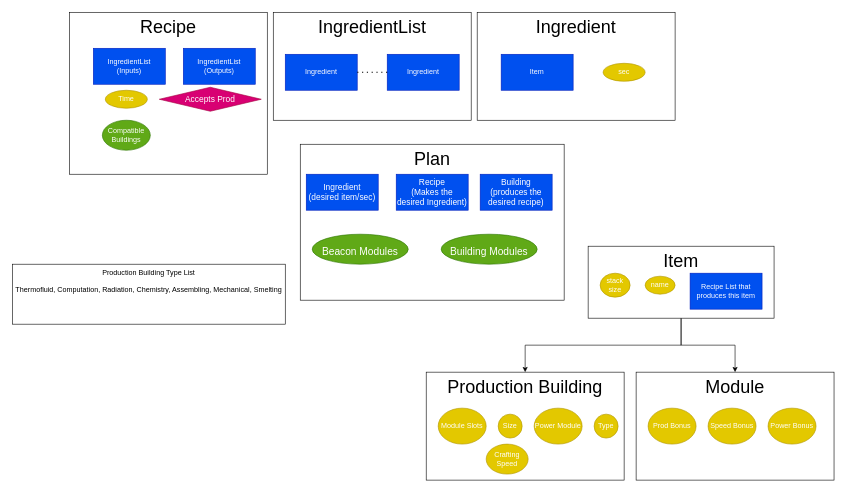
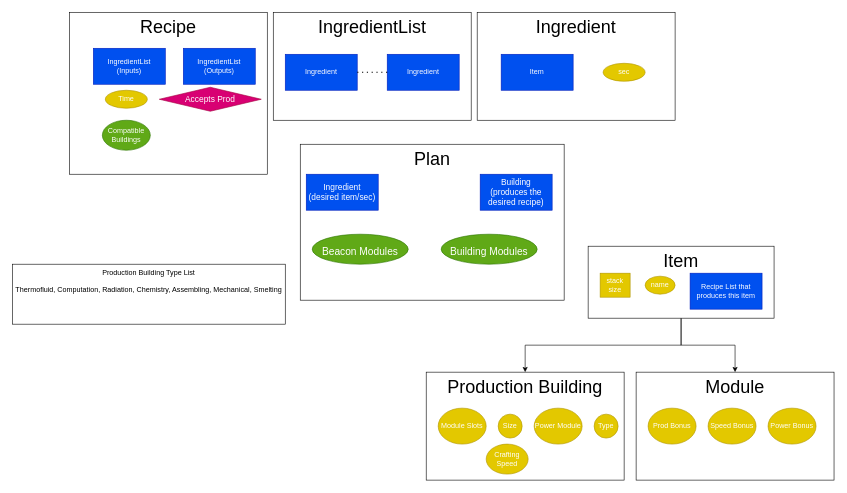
(432, 192) -> none
(615, 285) -> (615, 285)
